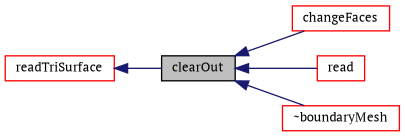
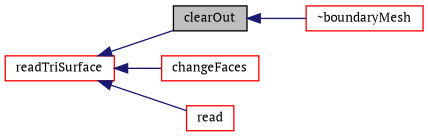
(276, 41) -> (145, 68)
(283, 68) -> (149, 98)
